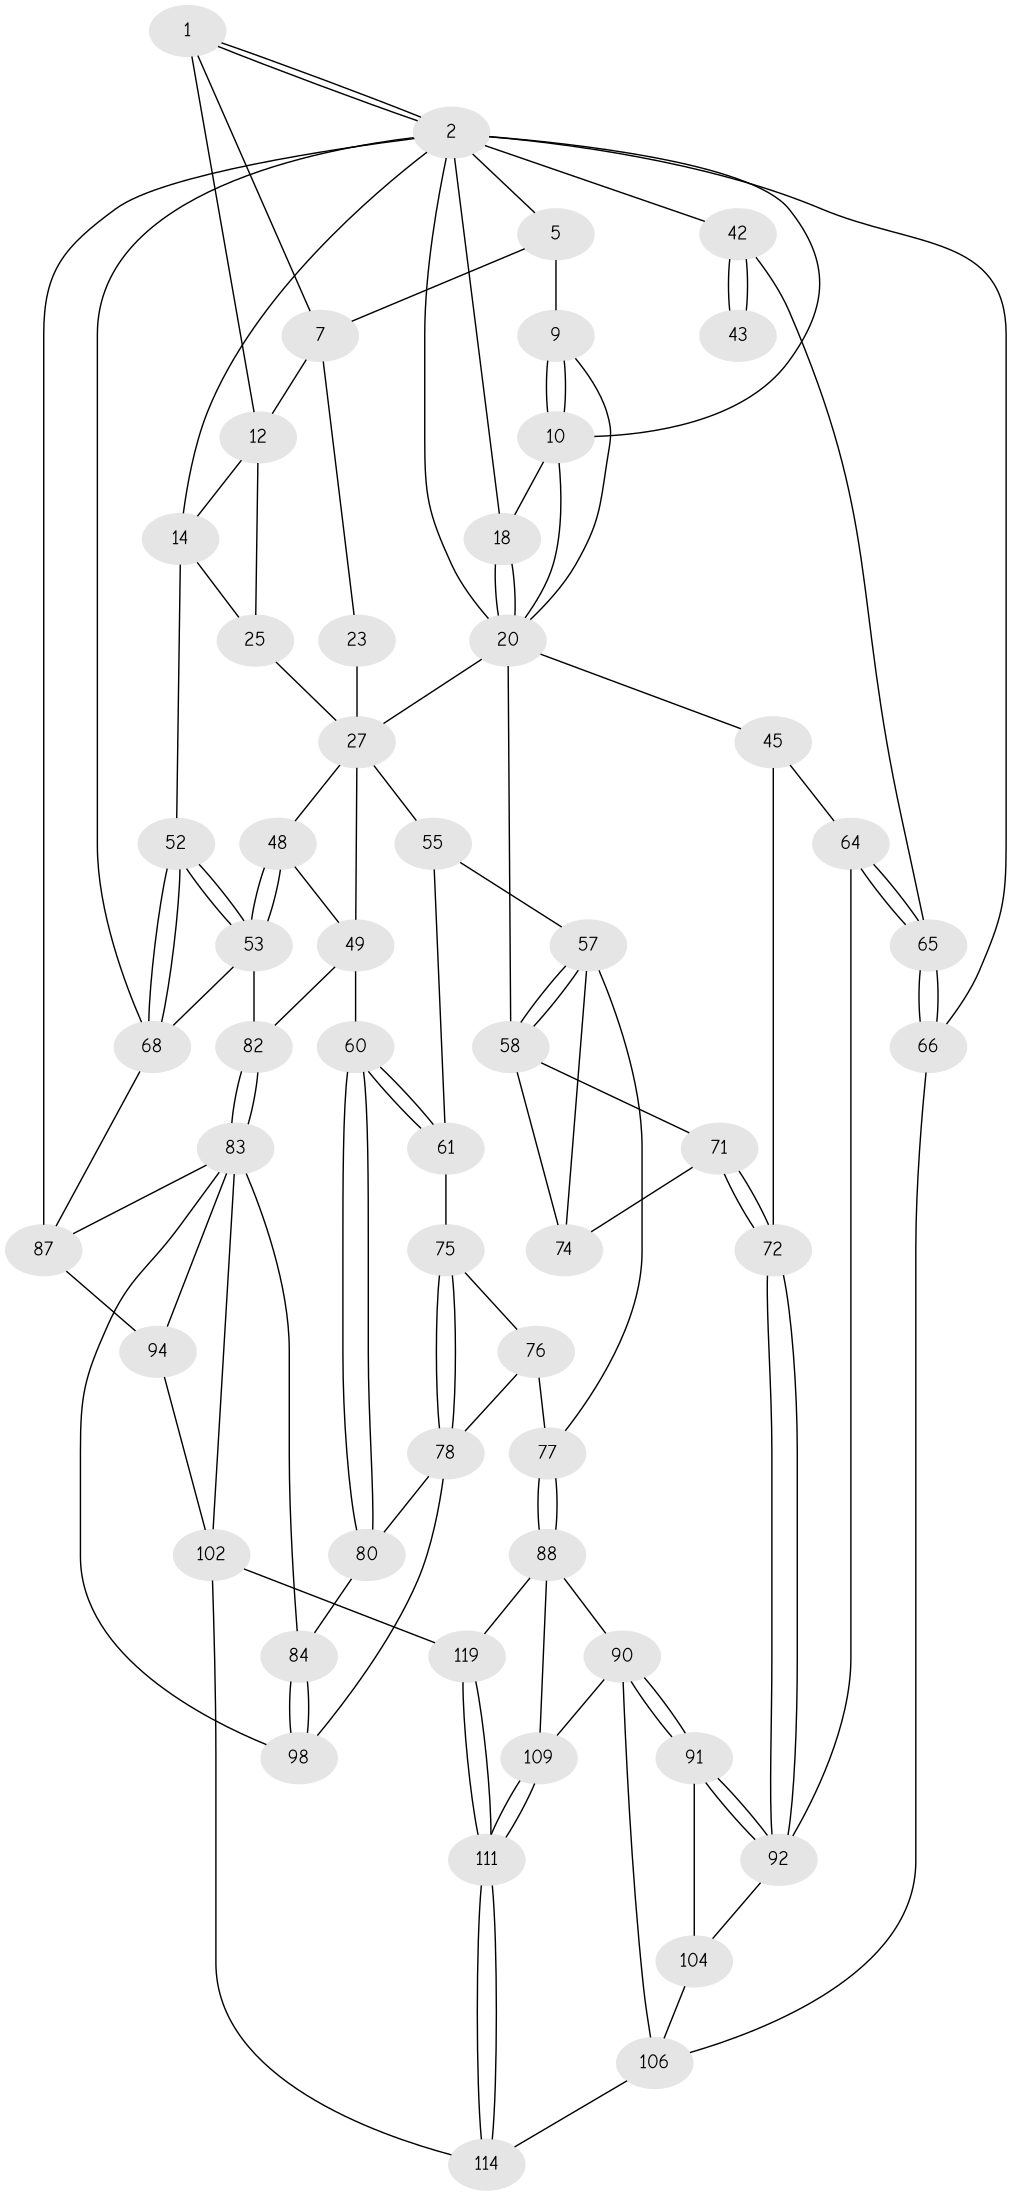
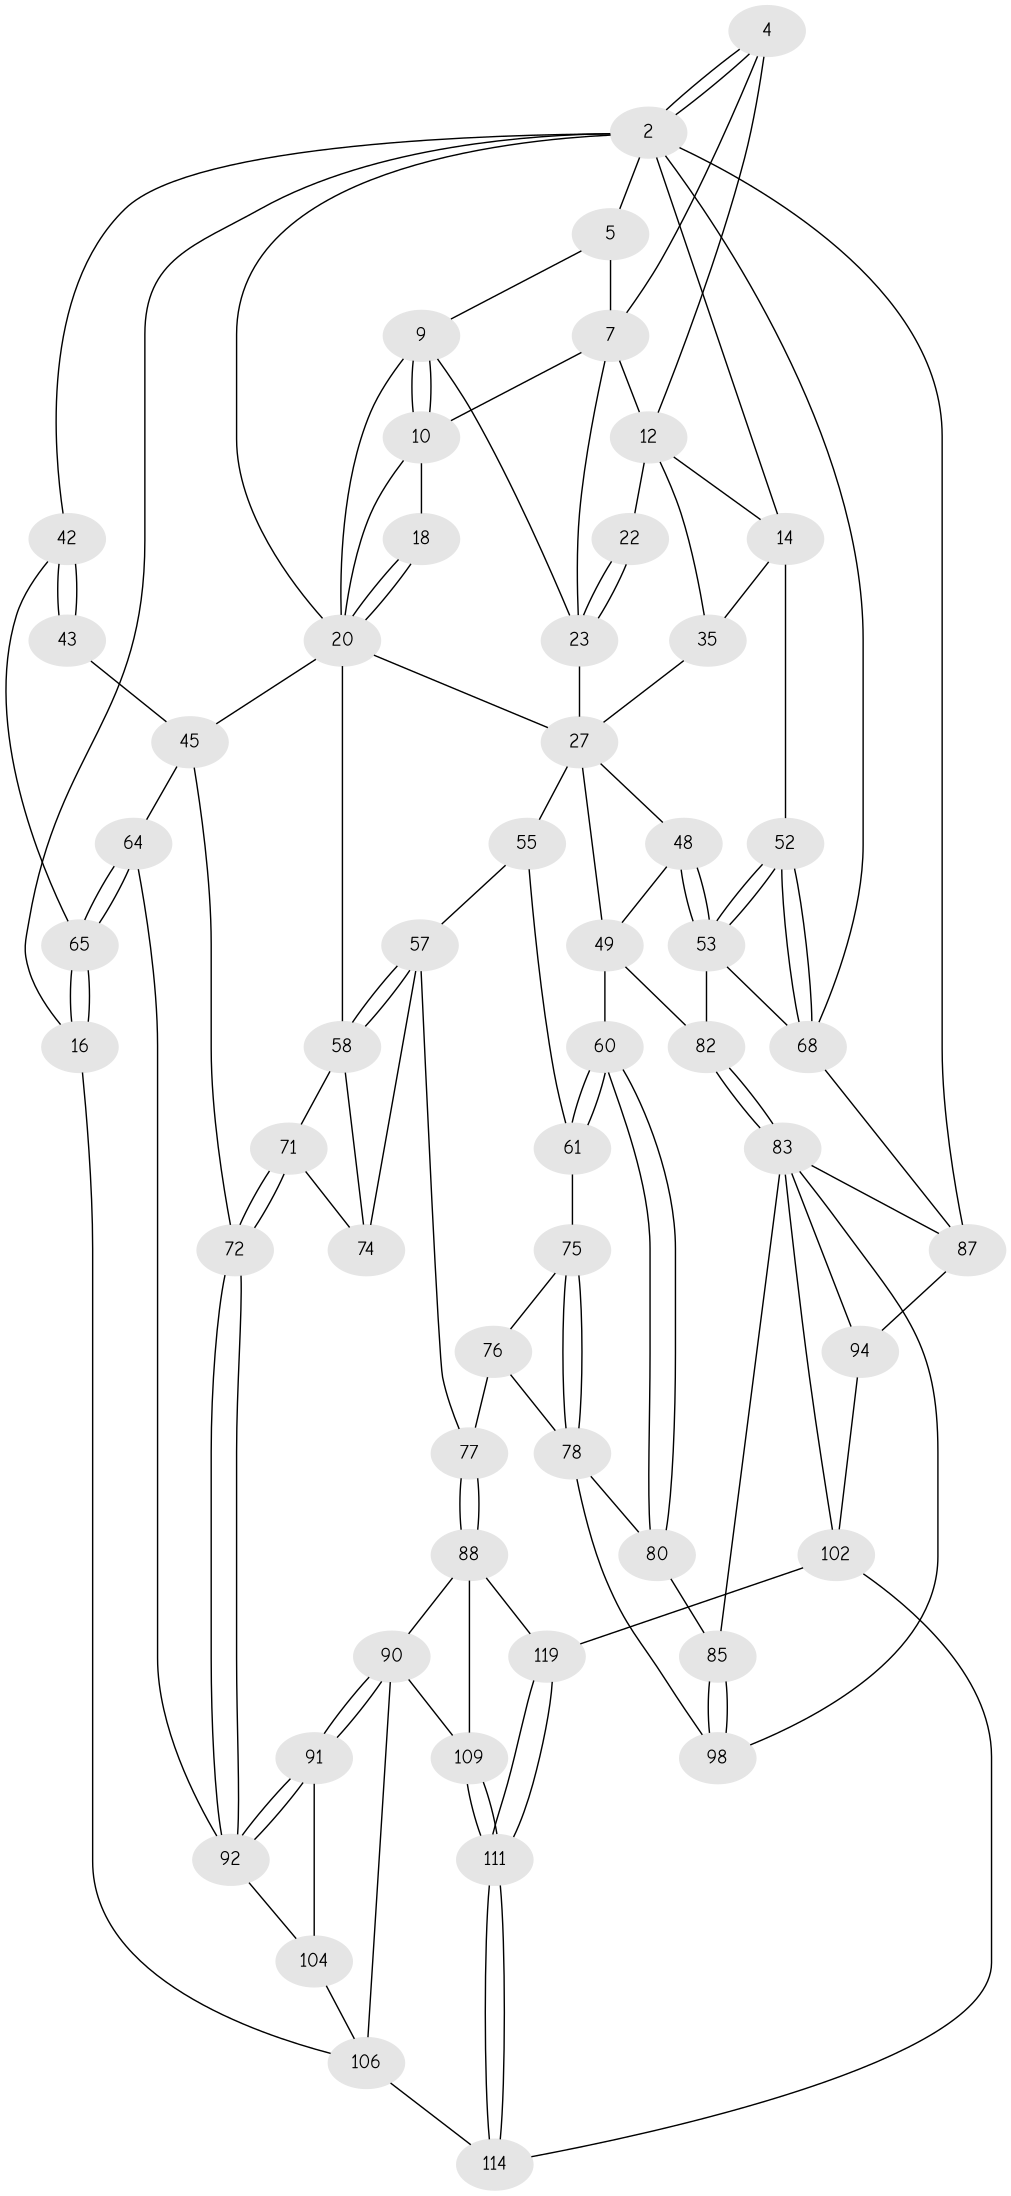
(188, 31) -> (767, 31)
(808, 238) -> (516, 387)
(477, 336) -> none
none -> (510, 484)
none -> (630, 539)
(255, 641) -> (708, 641)
none -> (129, 691)
(929, 1047) -> (80, 1047)
(299, 1657) -> (718, 1657)
